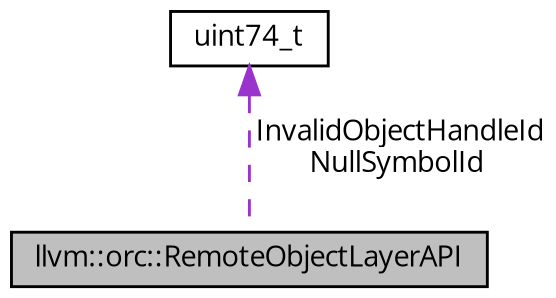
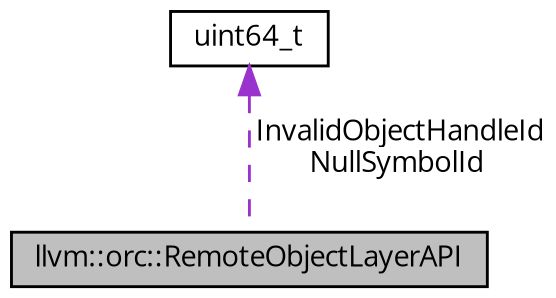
(249, 39) -> (249, 39)
